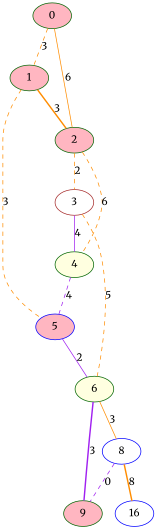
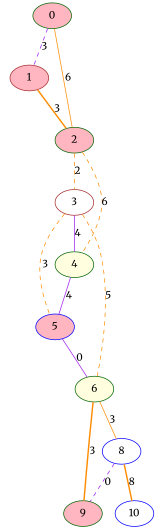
(41, 47) -> (41, 47)
(29, 78) -> (29, 78)
(3, 209) -> (40, 261)
(65, 296) -> (65, 296)
(80, 358) -> (80, 358)
(88, 451) -> (88, 451)
(134, 514) -> (134, 514)
